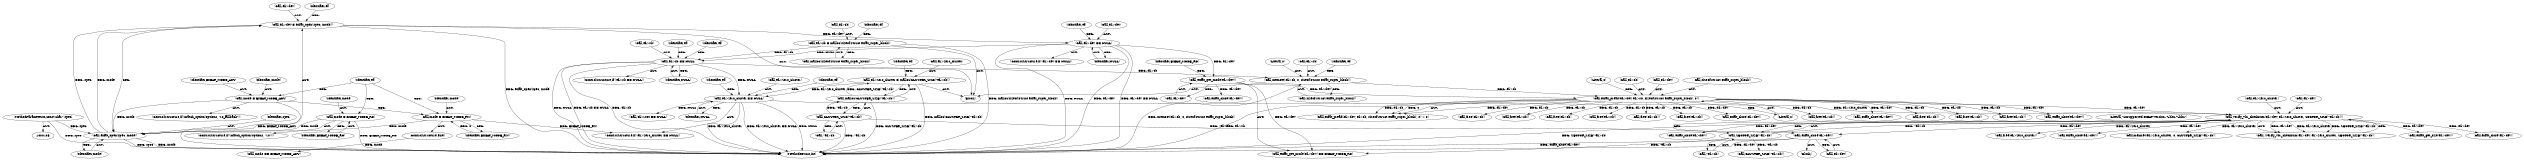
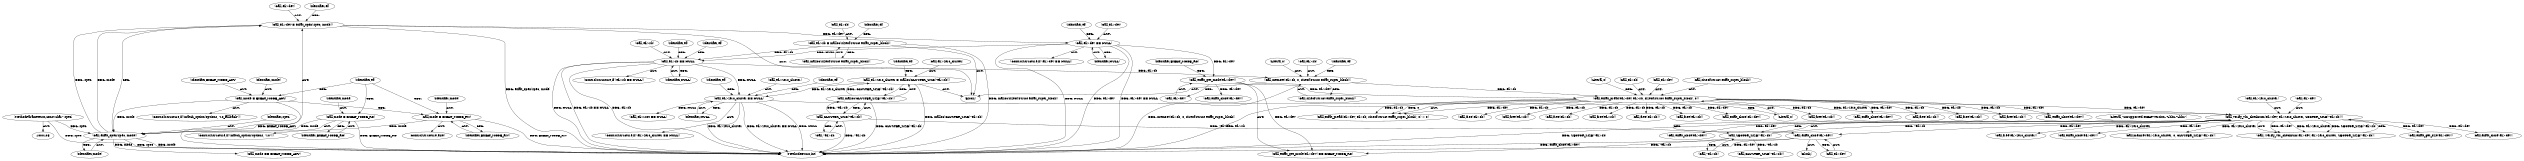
(541, 126) -> (585, 148)
(466, 127) -> (466, 127)
(355, 145) -> (171, 152)
